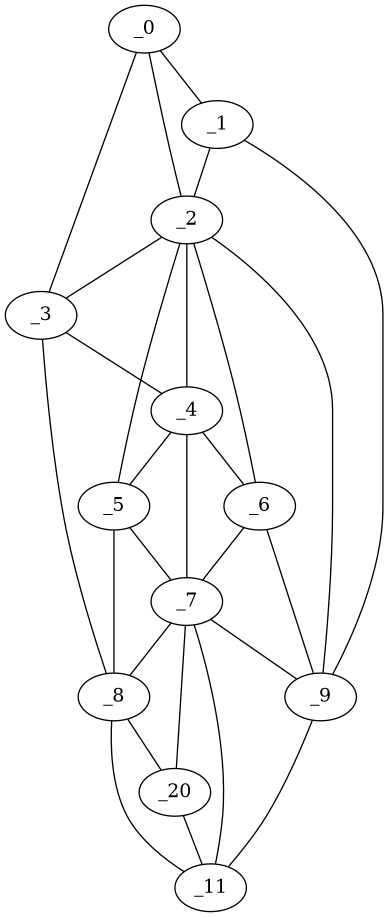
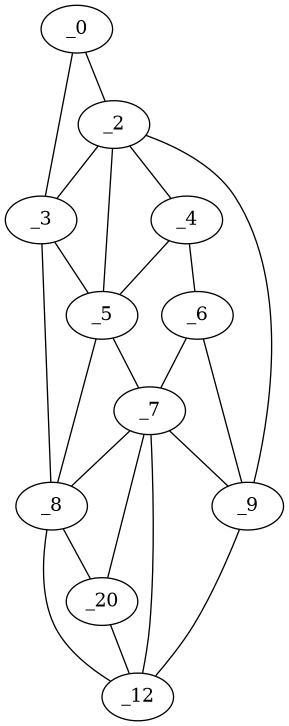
(217, 125) -> none
(228, 362) -> none
(114, 363) -> (72, 268)
(187, 506) -> none
(211, 888) -> (138, 697)
